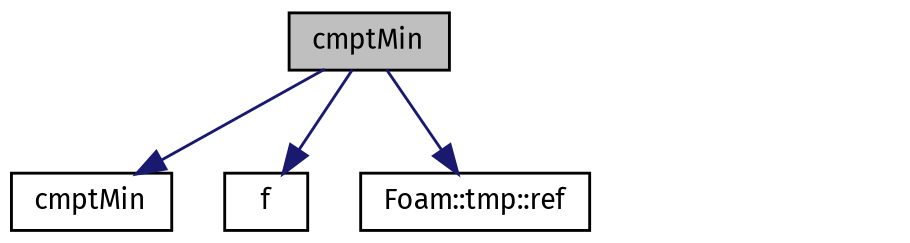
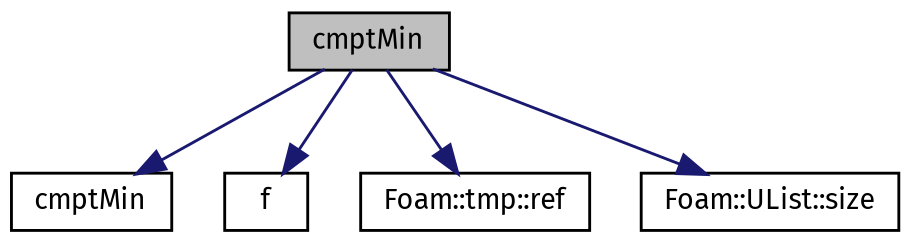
none -> (770, 202)
